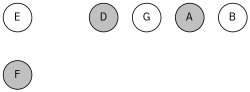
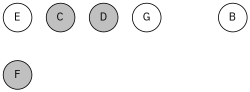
none -> (61, 18)
(190, 18) -> none
